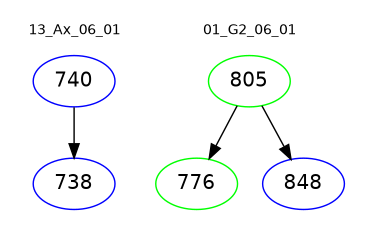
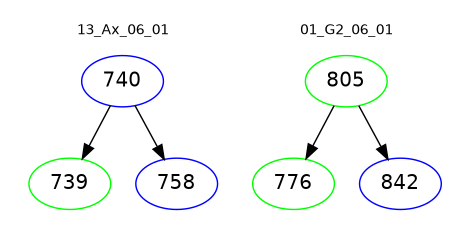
none -> (70, 184)
(74, 184) -> (177, 184)
(304, 184) -> (400, 184)
